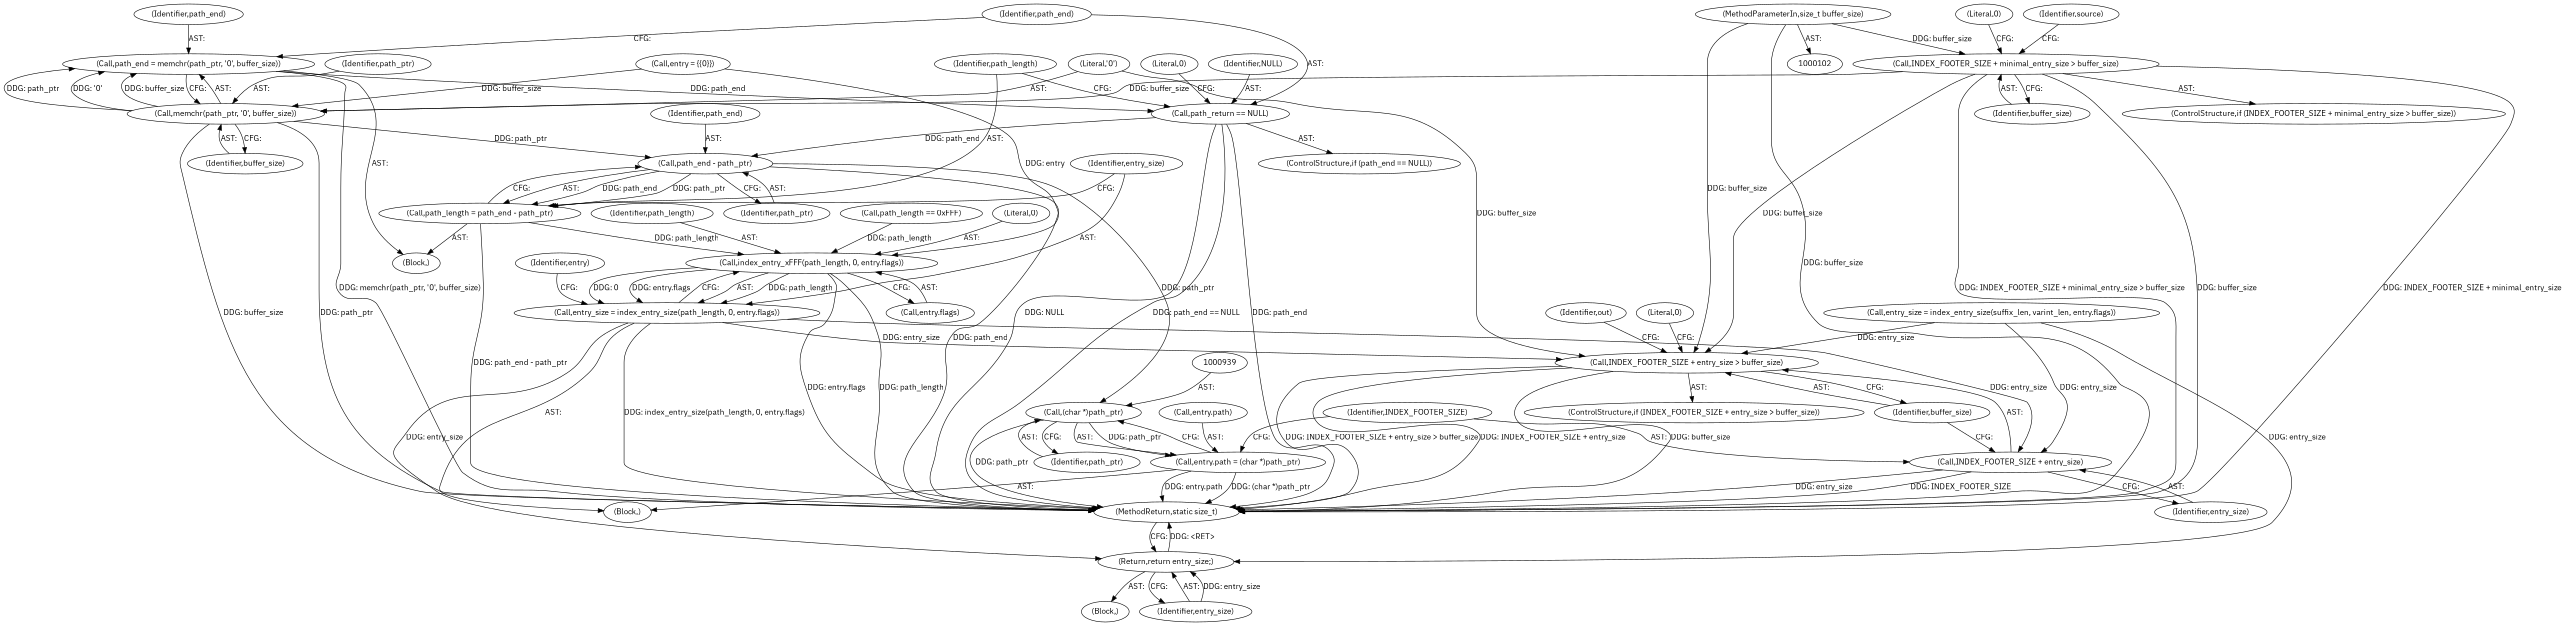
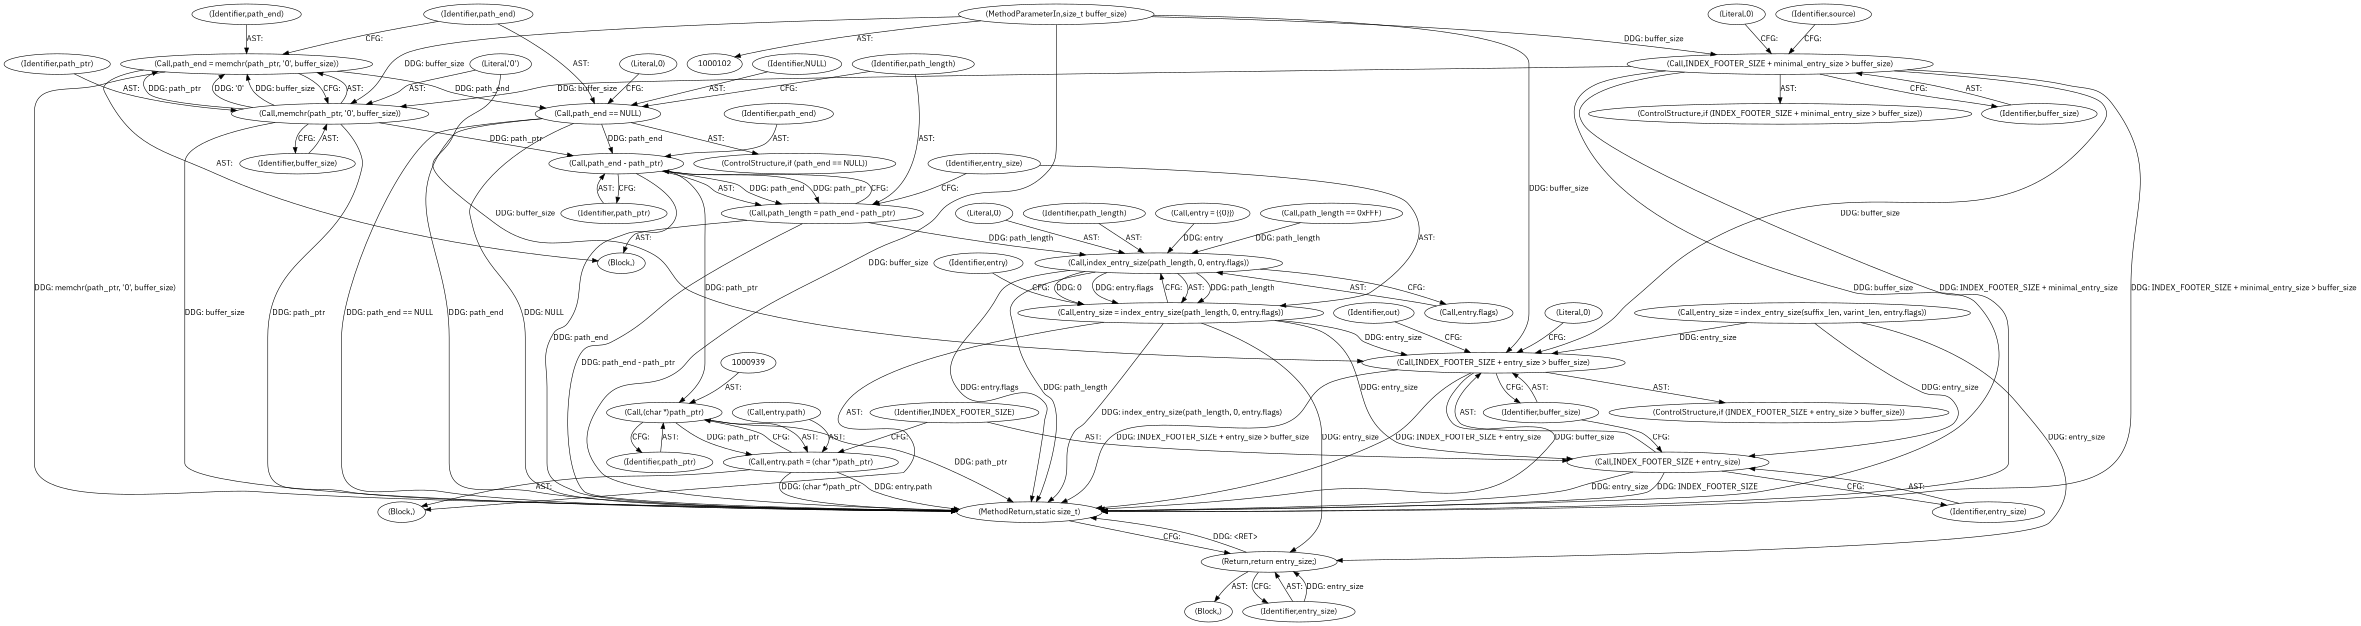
(470, 87) -> (648, 28)
(1220, 114) -> (598, 114)
(812, 263) -> (1159, 263)
